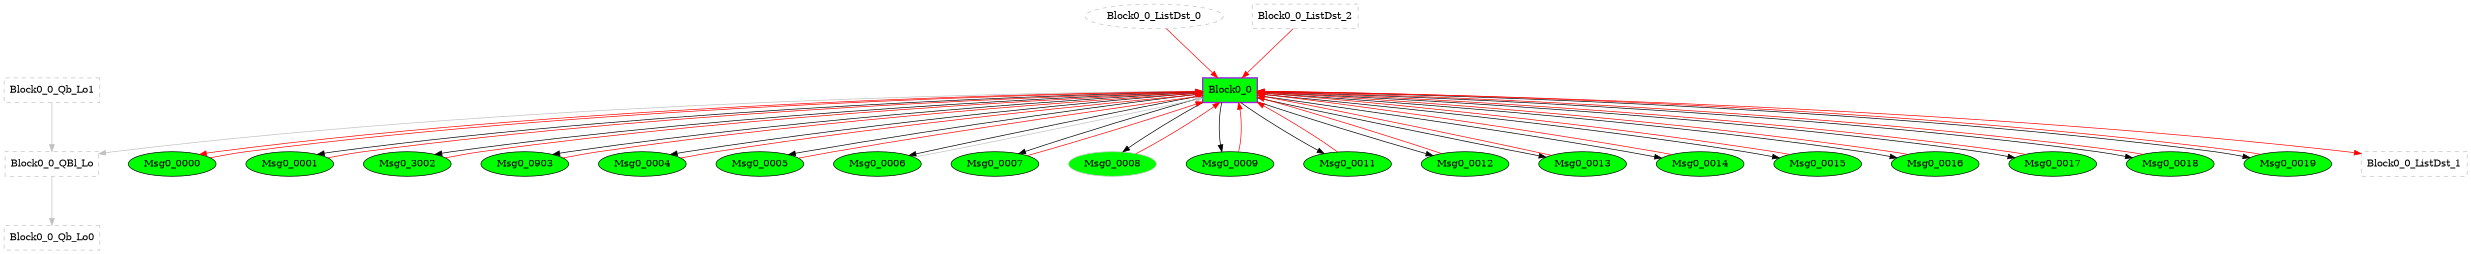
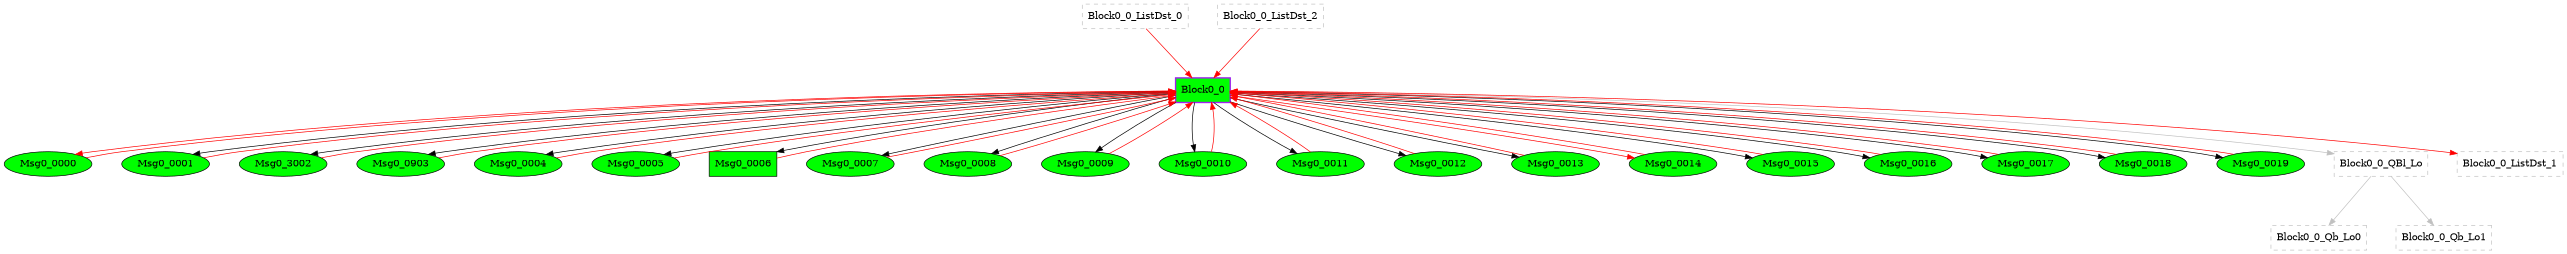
(1154, 16) -> (1135, 16)
(52, 124) -> (2410, 198)
(1456, 124) -> (1429, 124)
(1055, 129) -> (972, 124)
(877, 164) -> (743, 164)
(1112, 164) -> (968, 164)
none -> (1203, 164)
